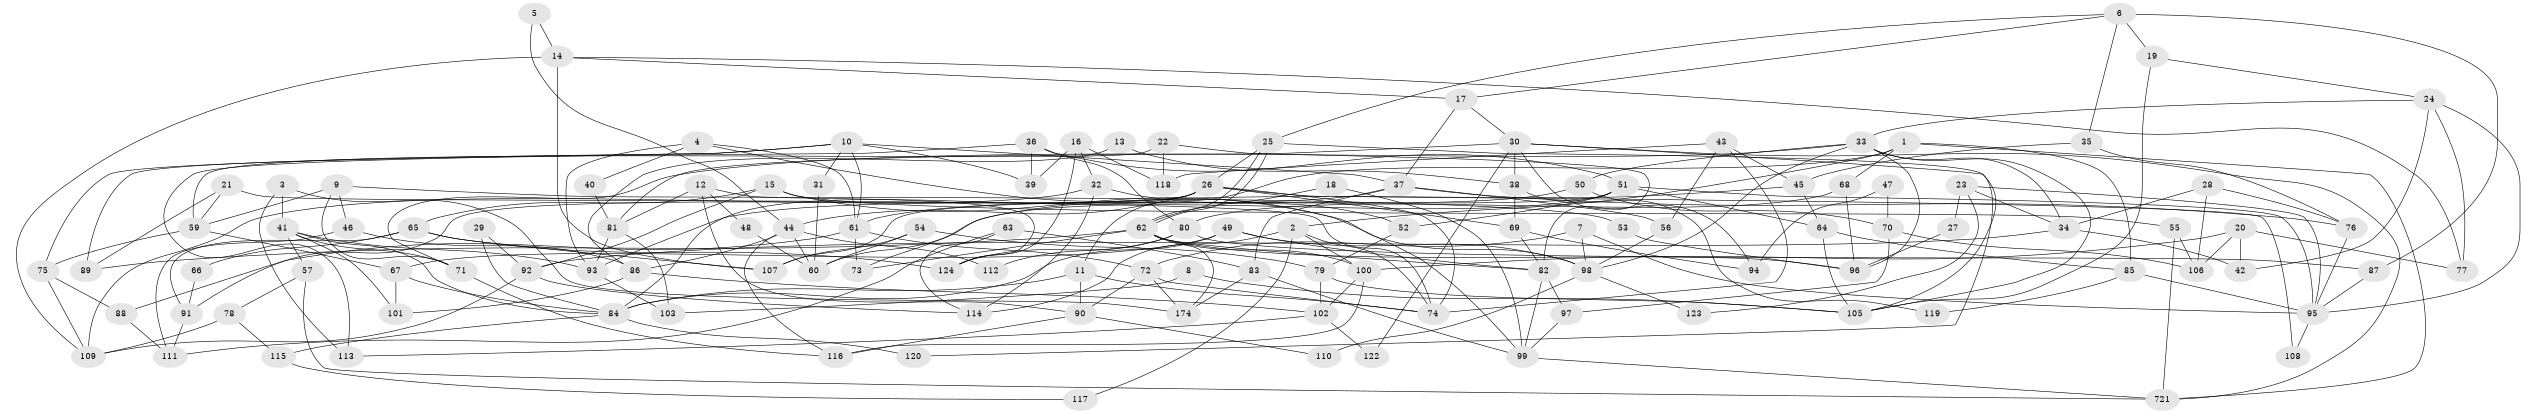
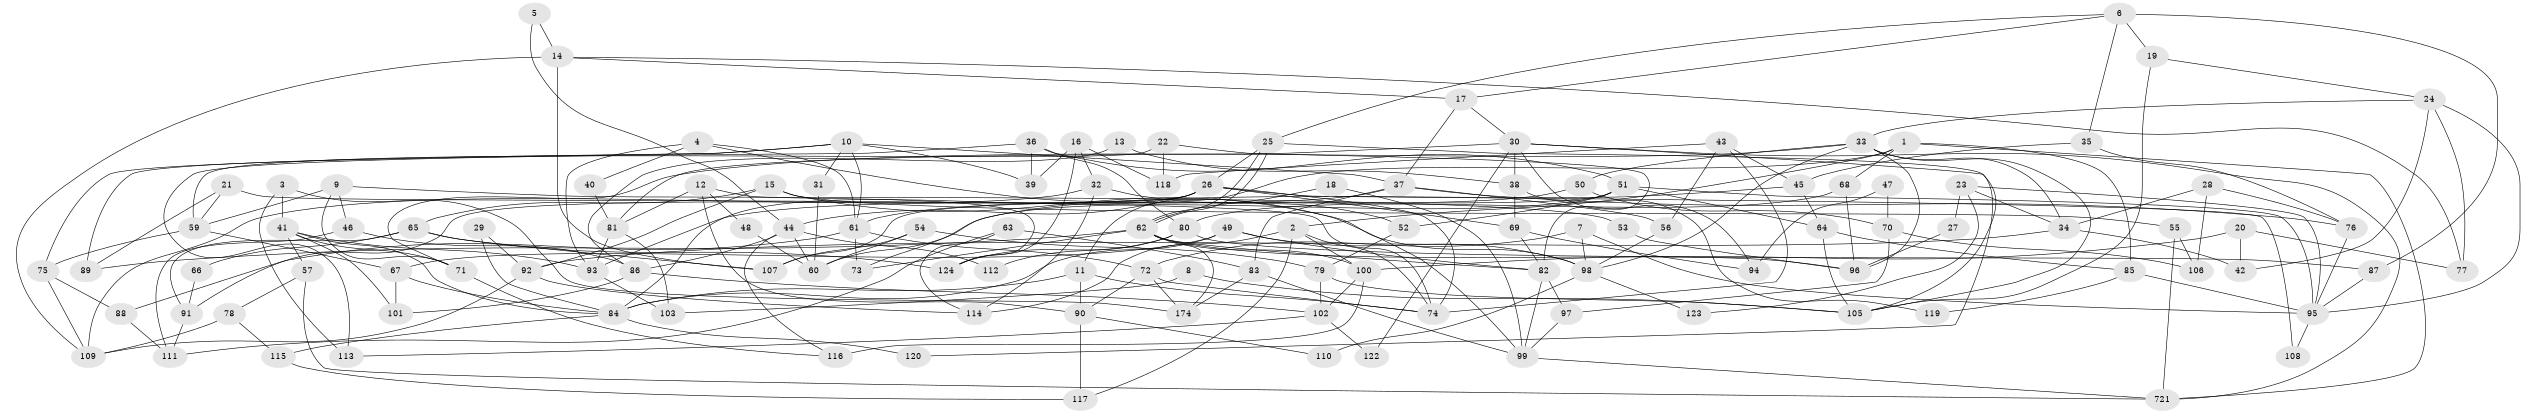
(2219, 250) -> none
(964, 334) -> (1080, 357)
